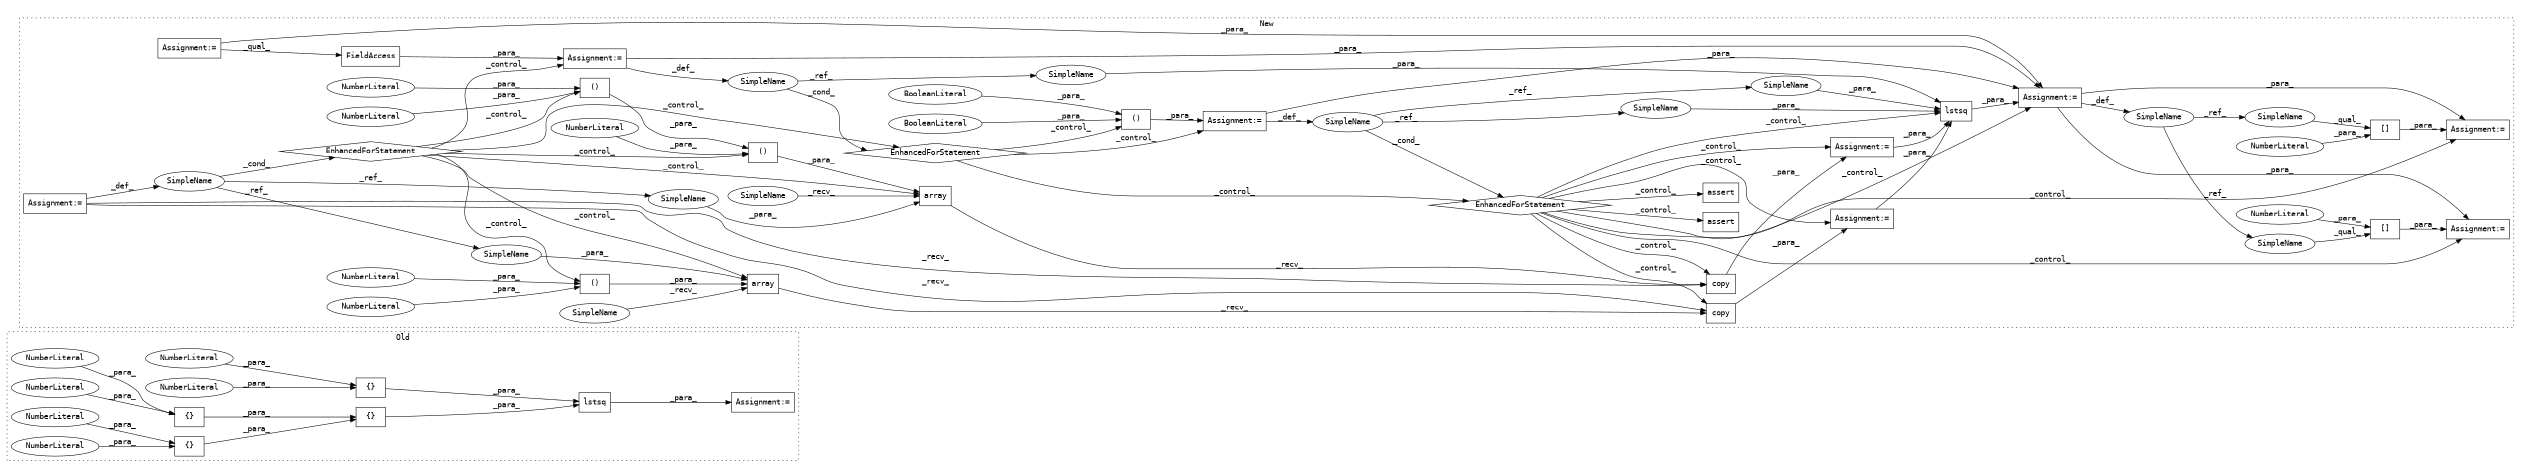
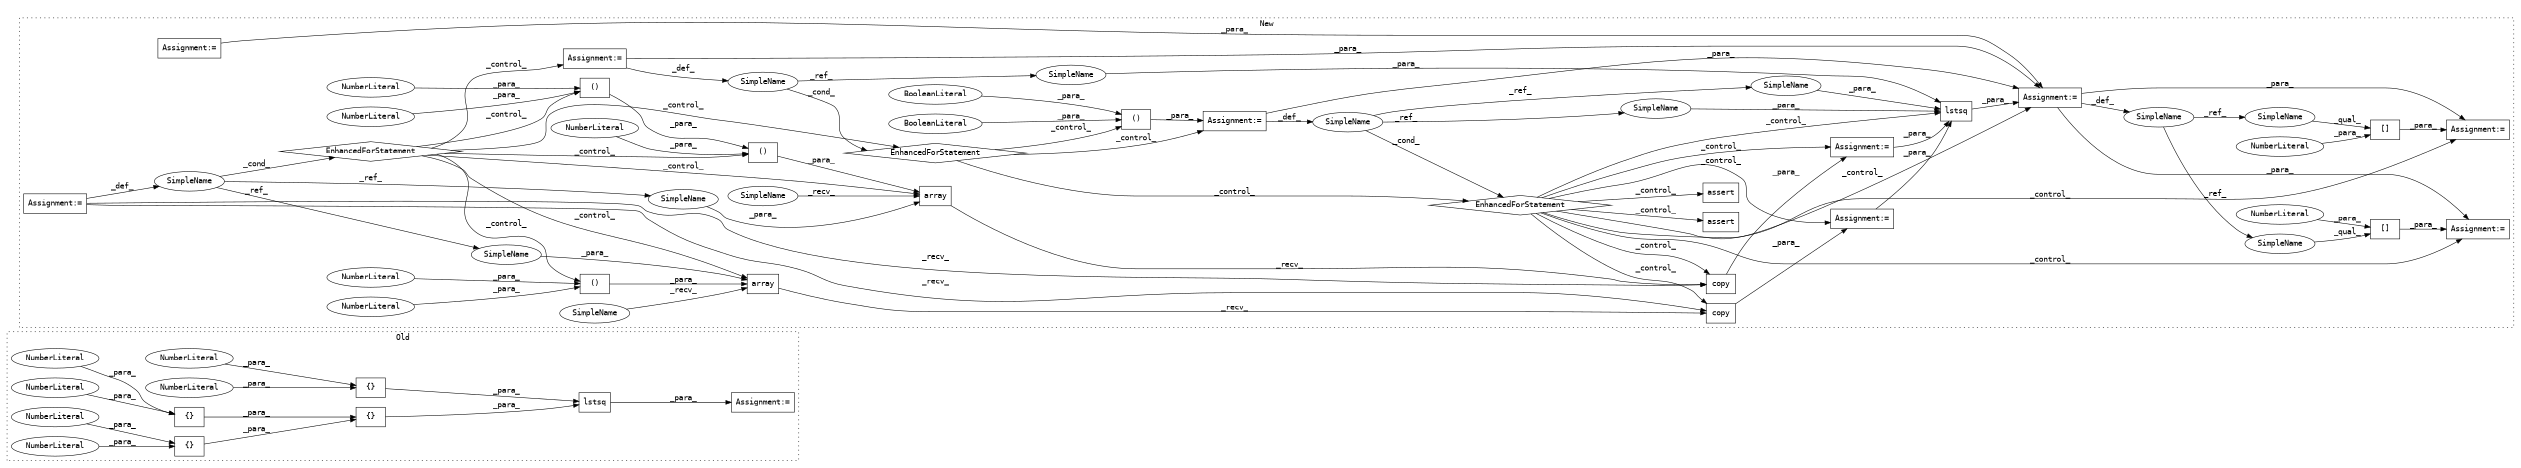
(371, 56) -> none
